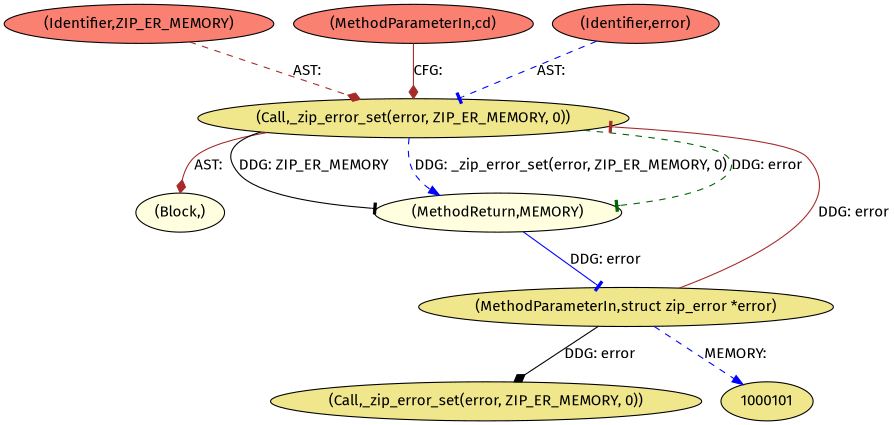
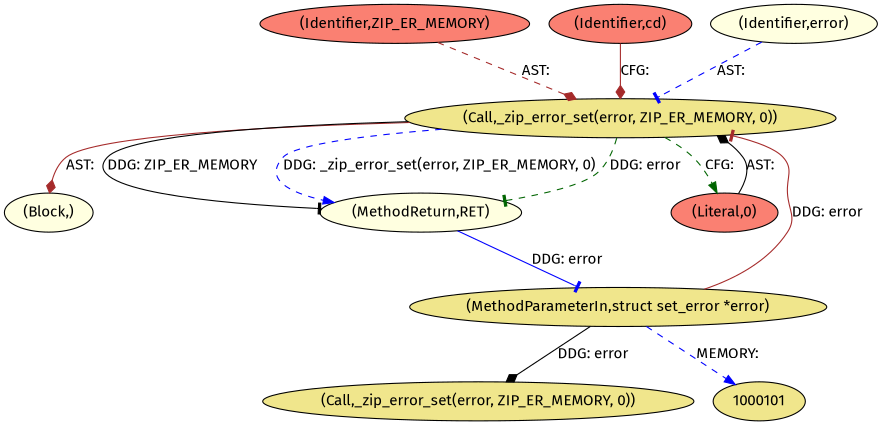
(413, 24) -> (620, 24)
(636, 24) -> (794, 24)
(498, 213) -> (421, 213)
none -> (725, 213)
(626, 307) -> (618, 307)
